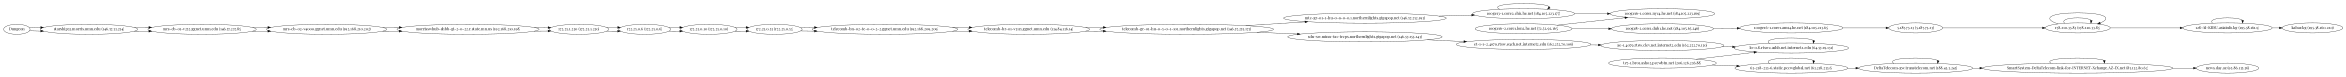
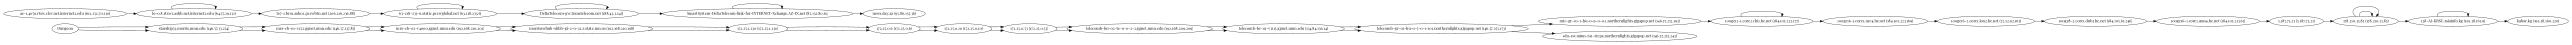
(1591, 21) -> (1931, 21)
(1524, 44) -> none
(1725, 56) -> (255, 14)
